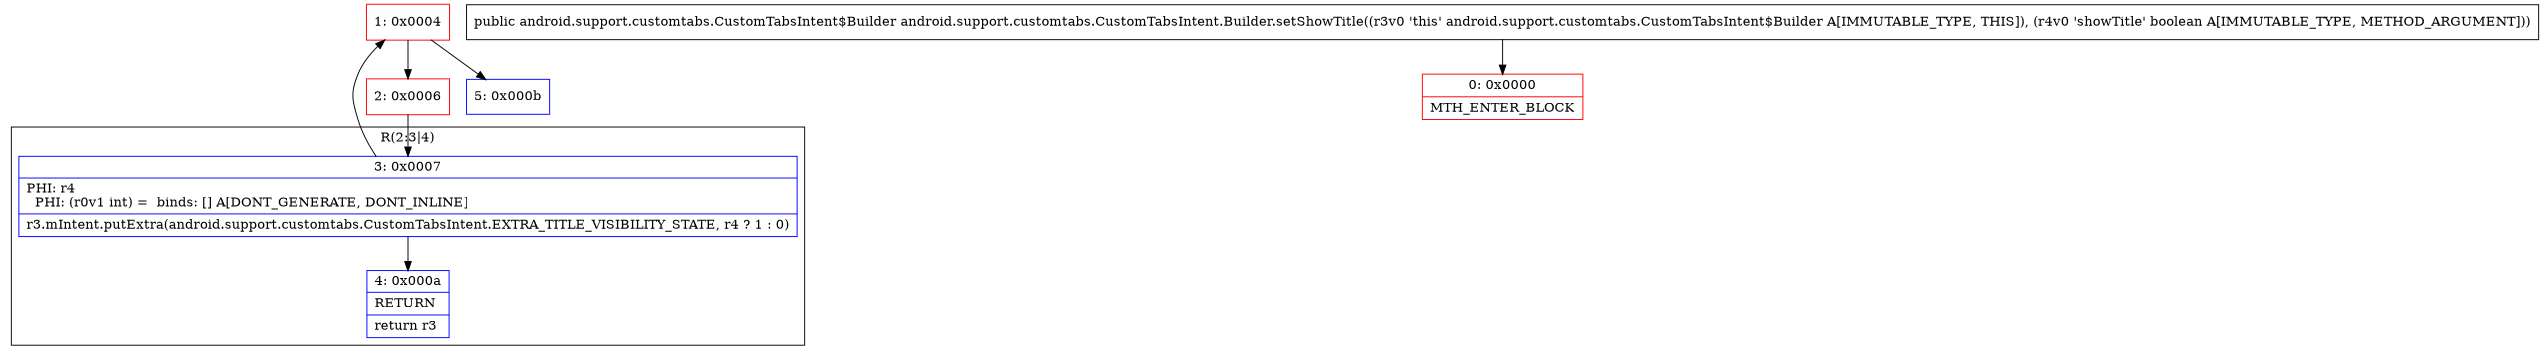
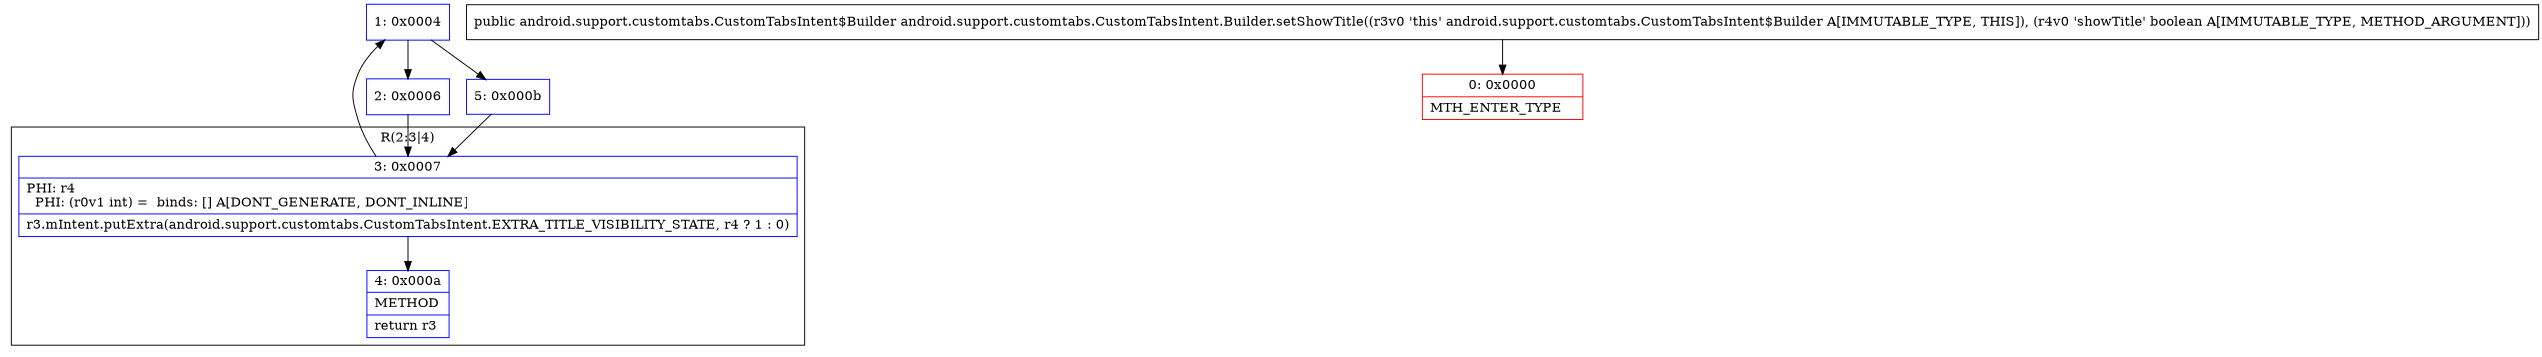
(408, 22) -> (408, 22)
(408, 97) -> (408, 97)
(1503, 108) -> (1496, 108)
none -> (472, 133)
(405, 303) -> (407, 303)
